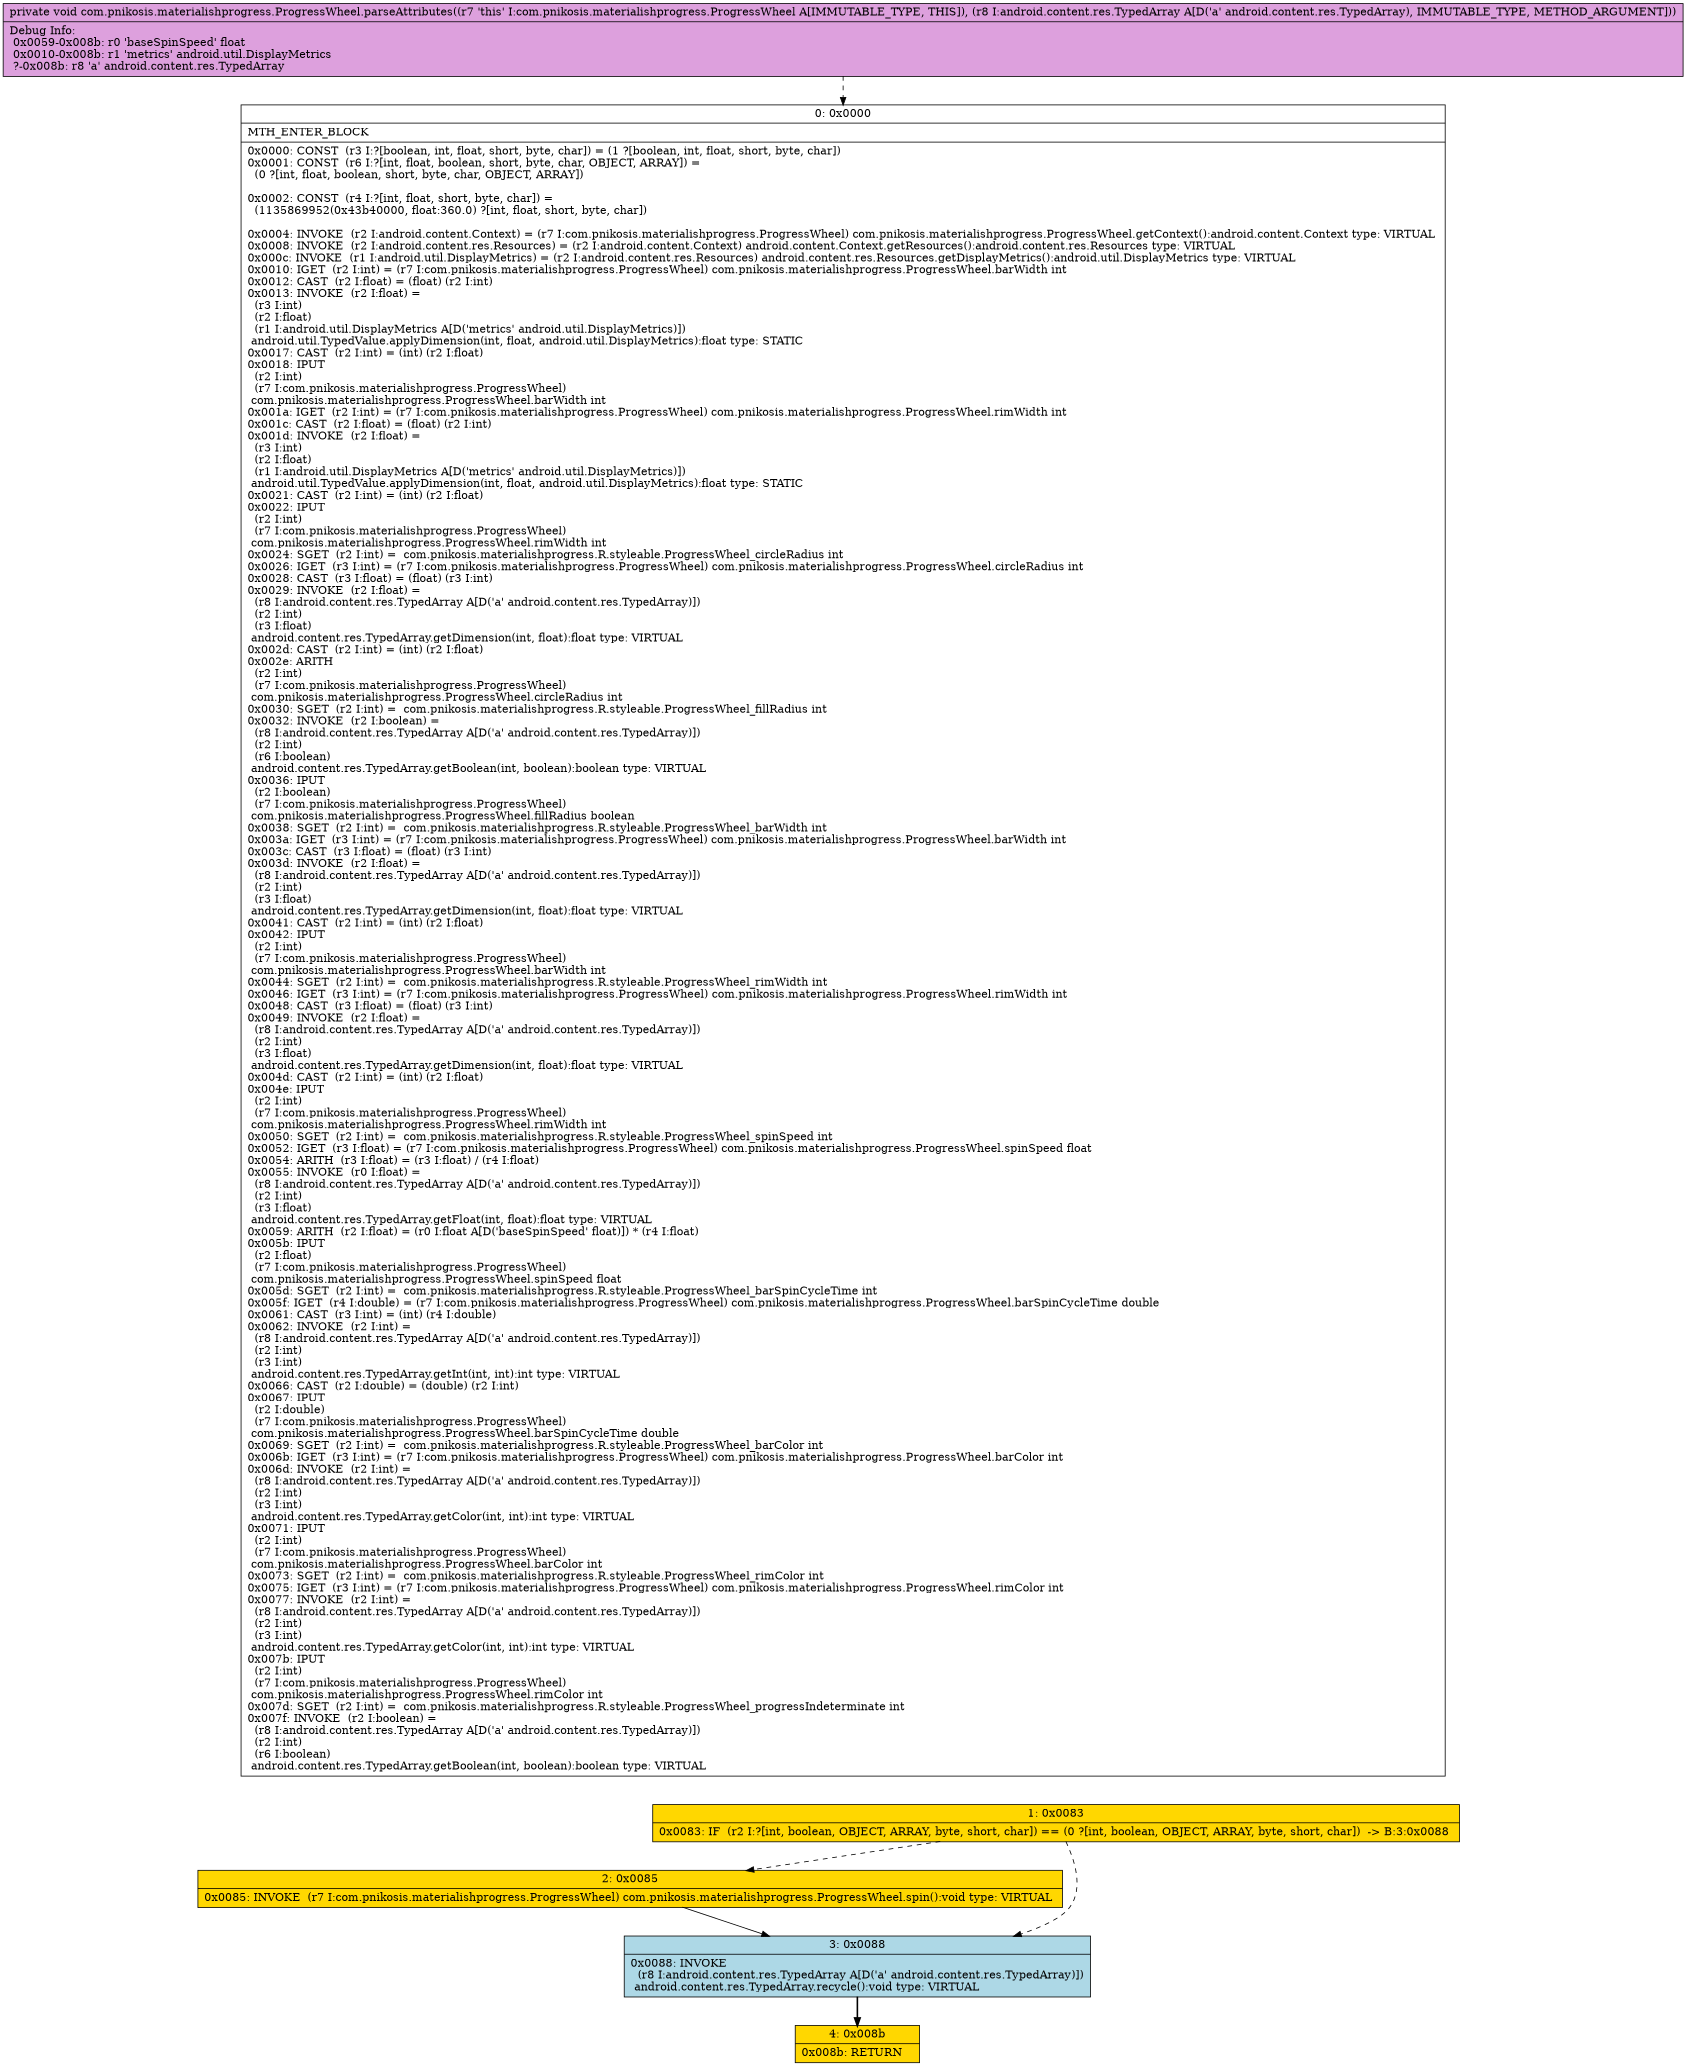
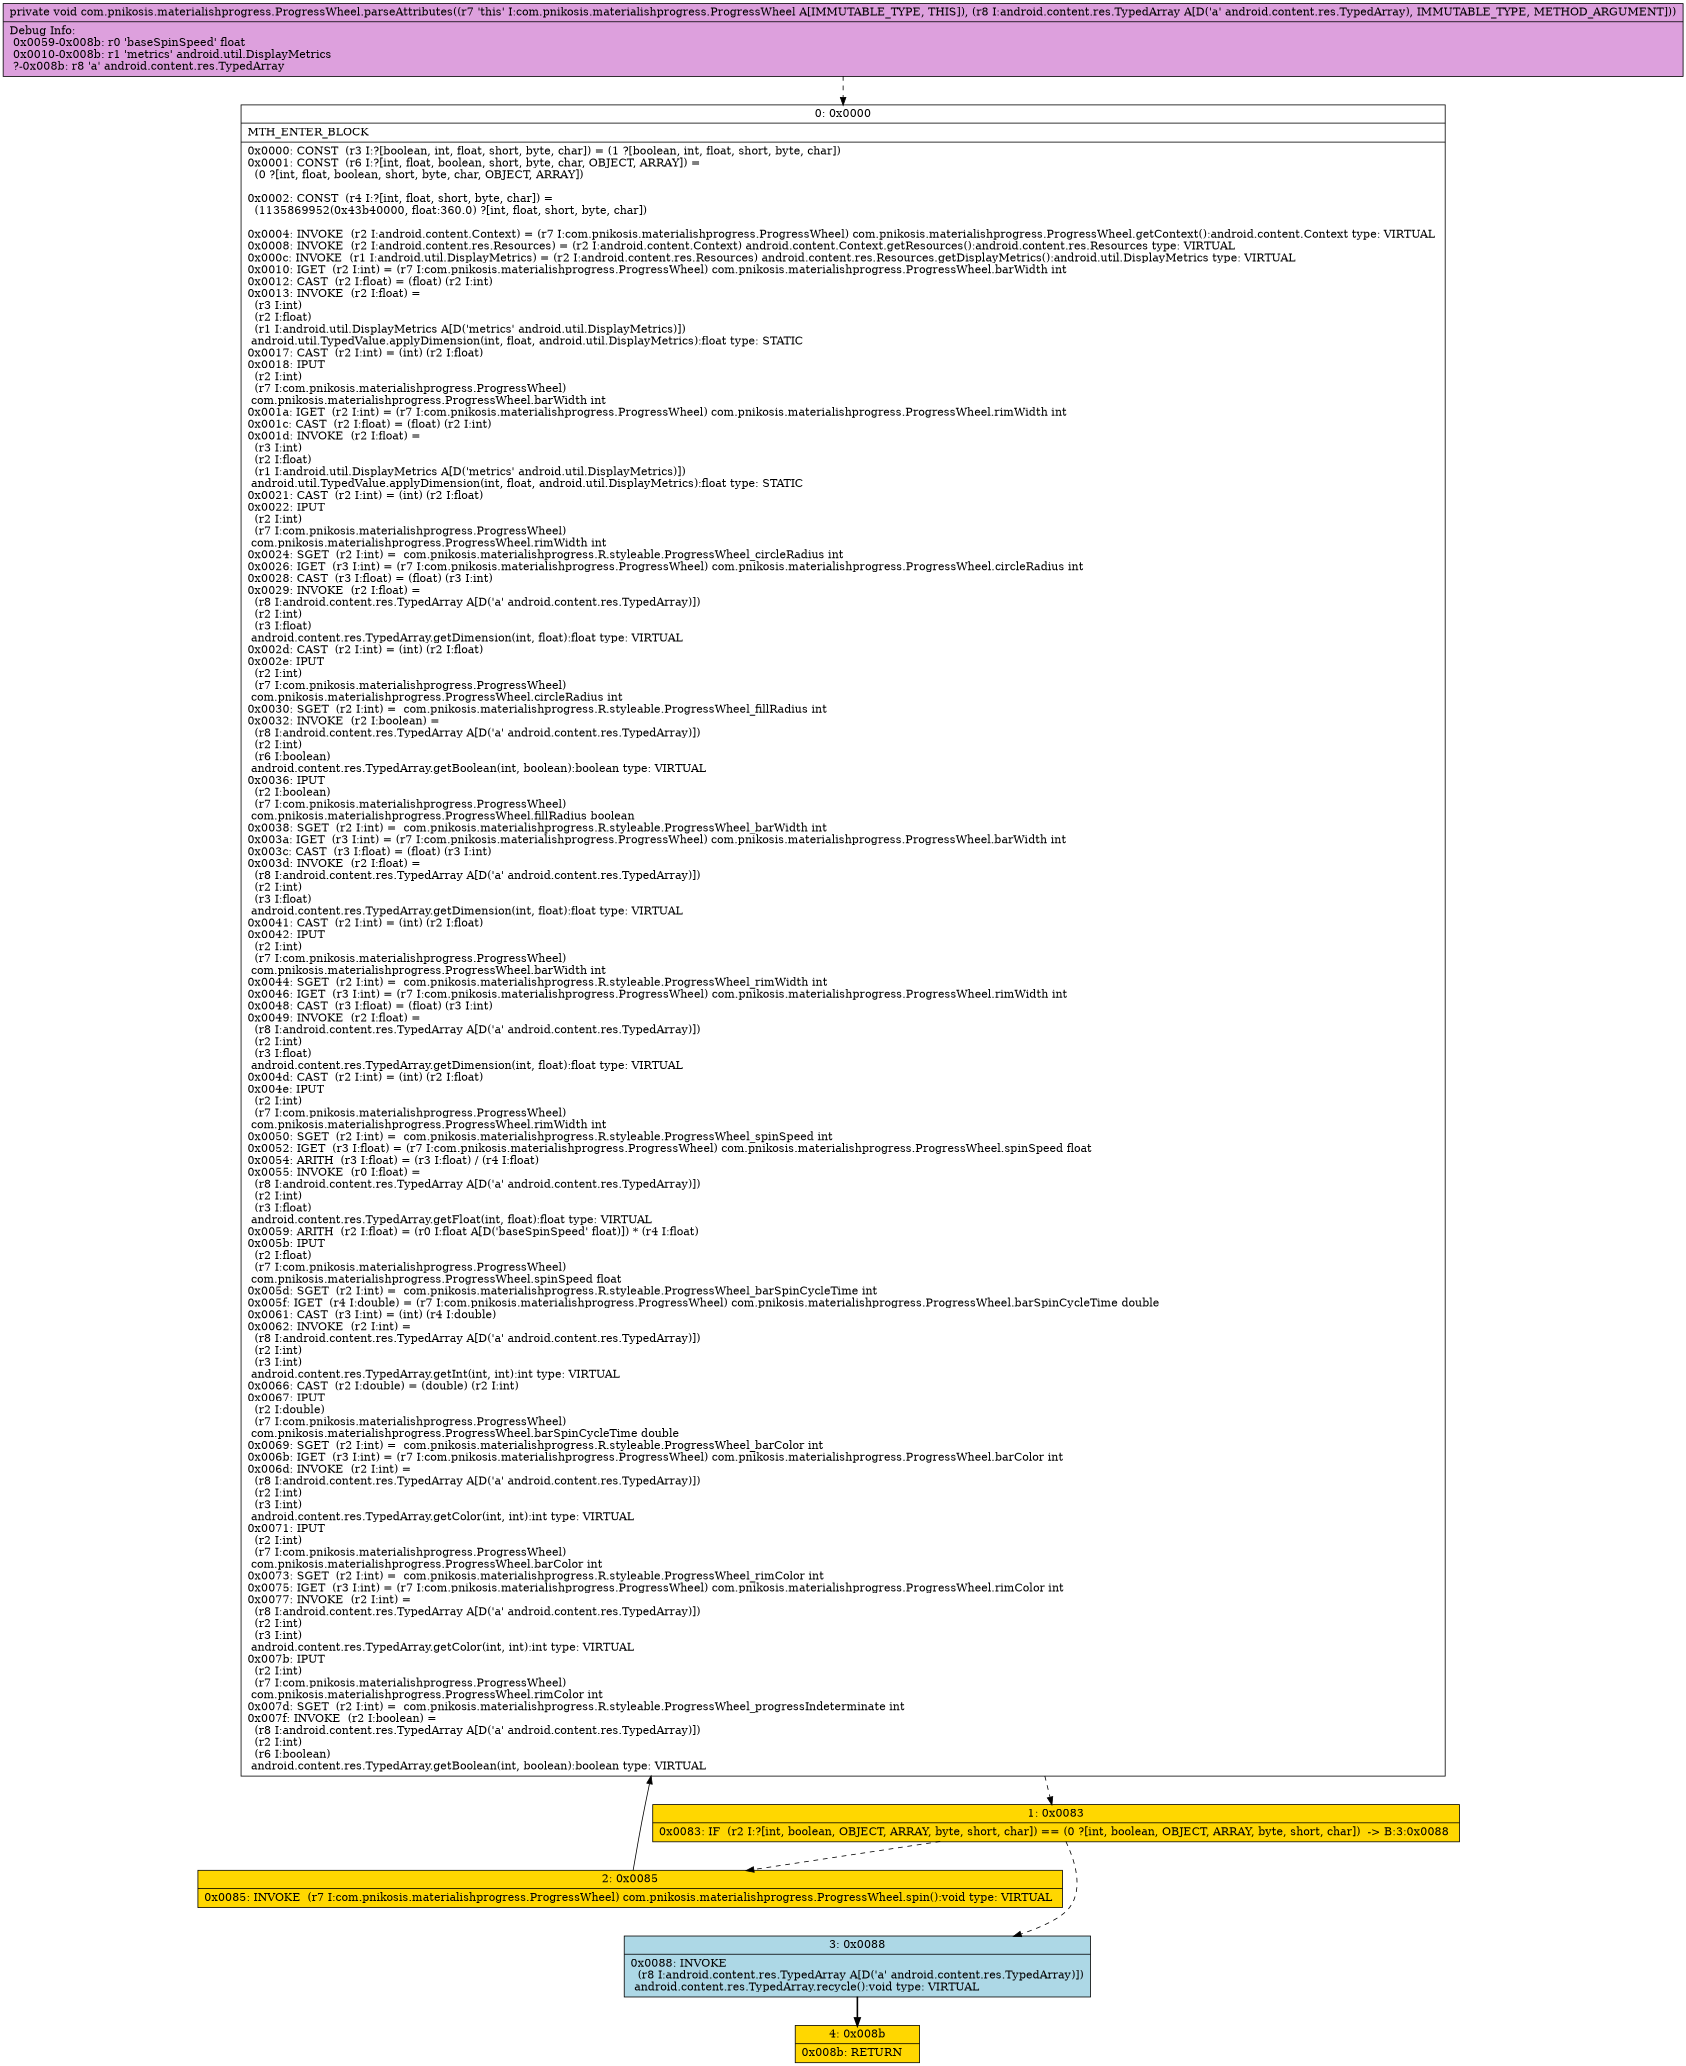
(294, 662) -> (289, 662)
none -> (1047, 1787)
(722, 1920) -> (641, 1827)
